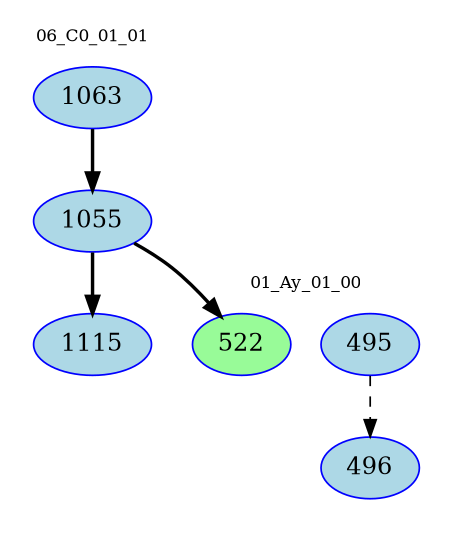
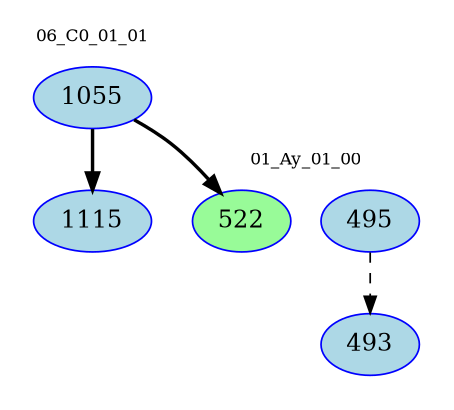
(93, 98) -> none
(370, 468) -> (370, 344)
